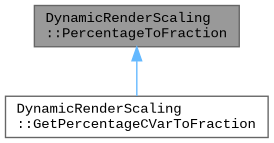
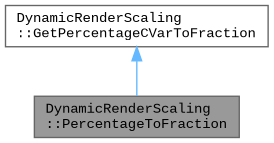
(137, 79) -> (137, 79)
